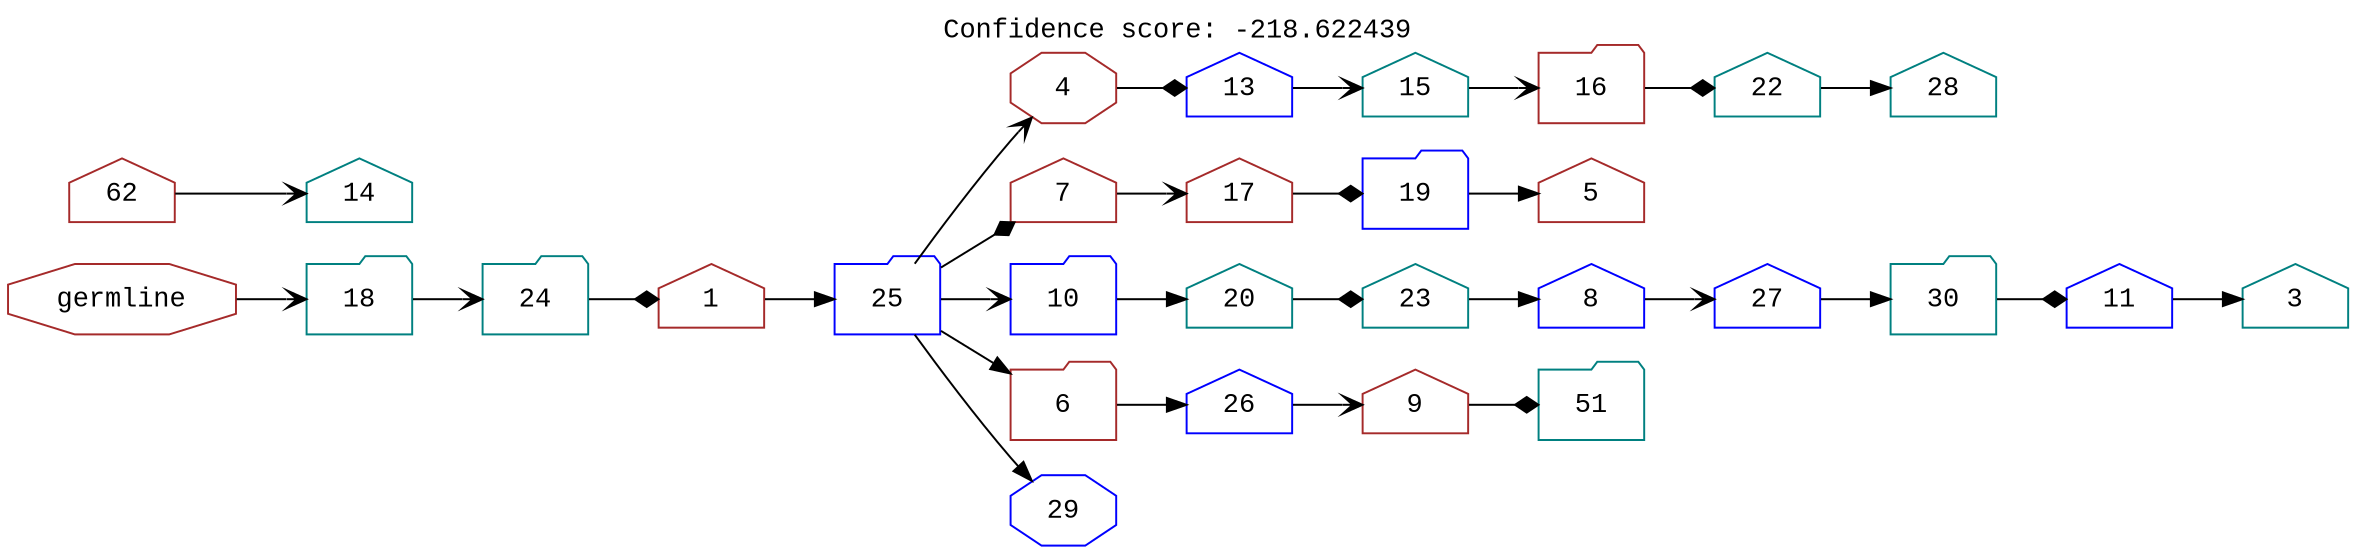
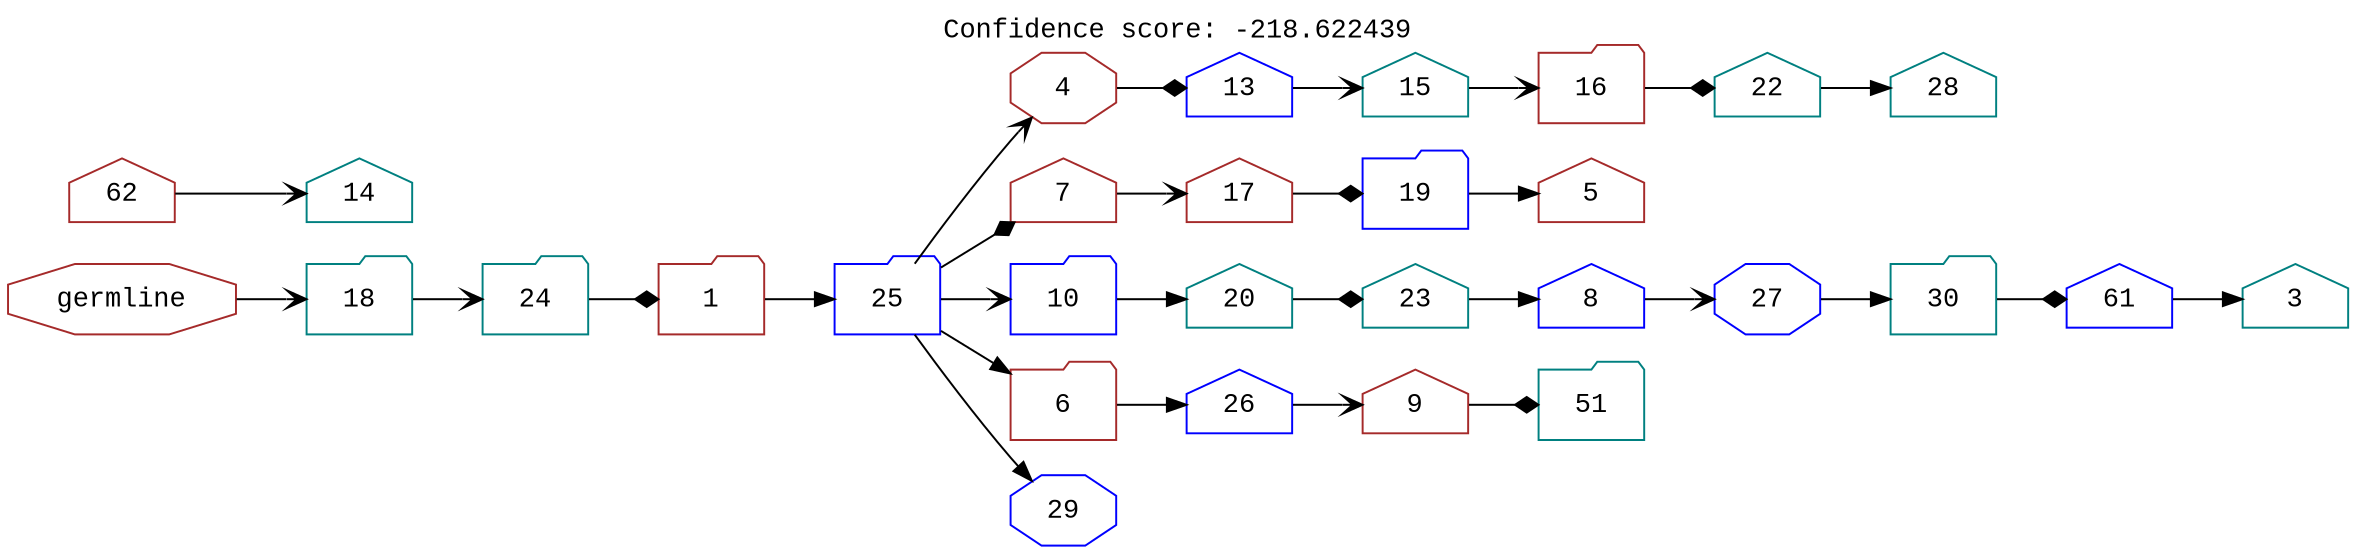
(711, 299) -> (711, 299)
(1767, 299) -> (1767, 299)
(2119, 299) -> (2119, 299)
